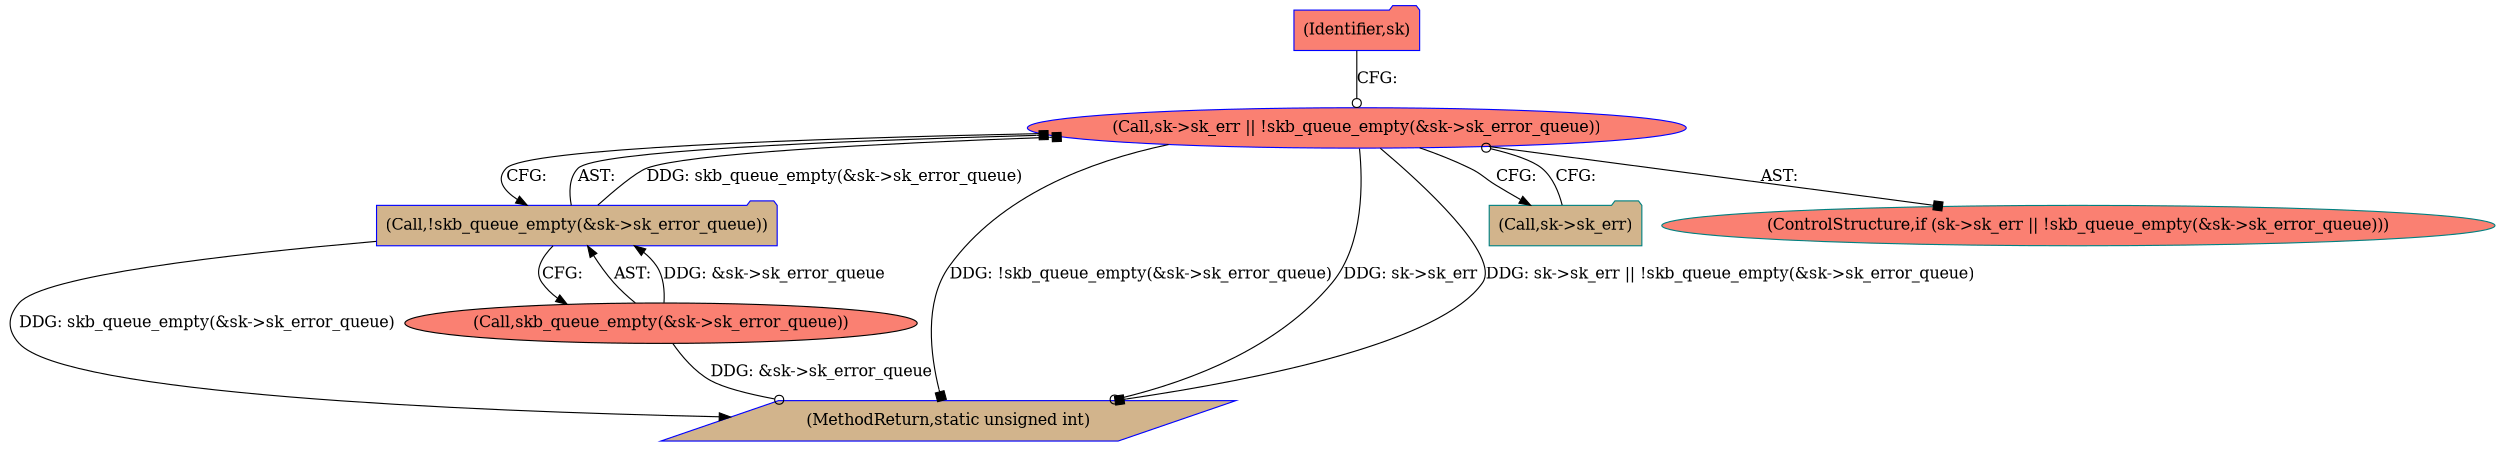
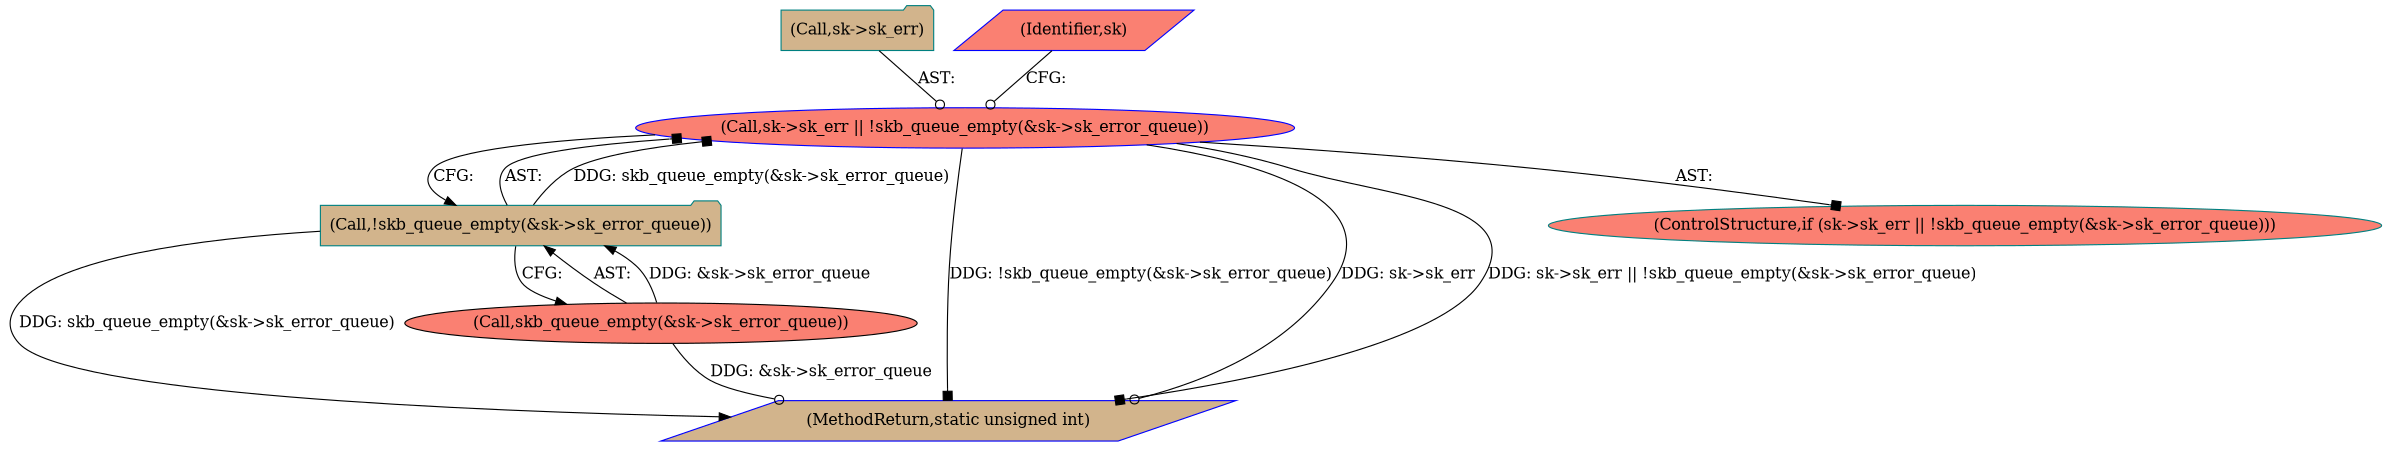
(1357, 30) -> (1074, 30)
(1472, 169) -> none
(1578, 177) -> (939, 79)
(577, 226) -> (521, 226)
